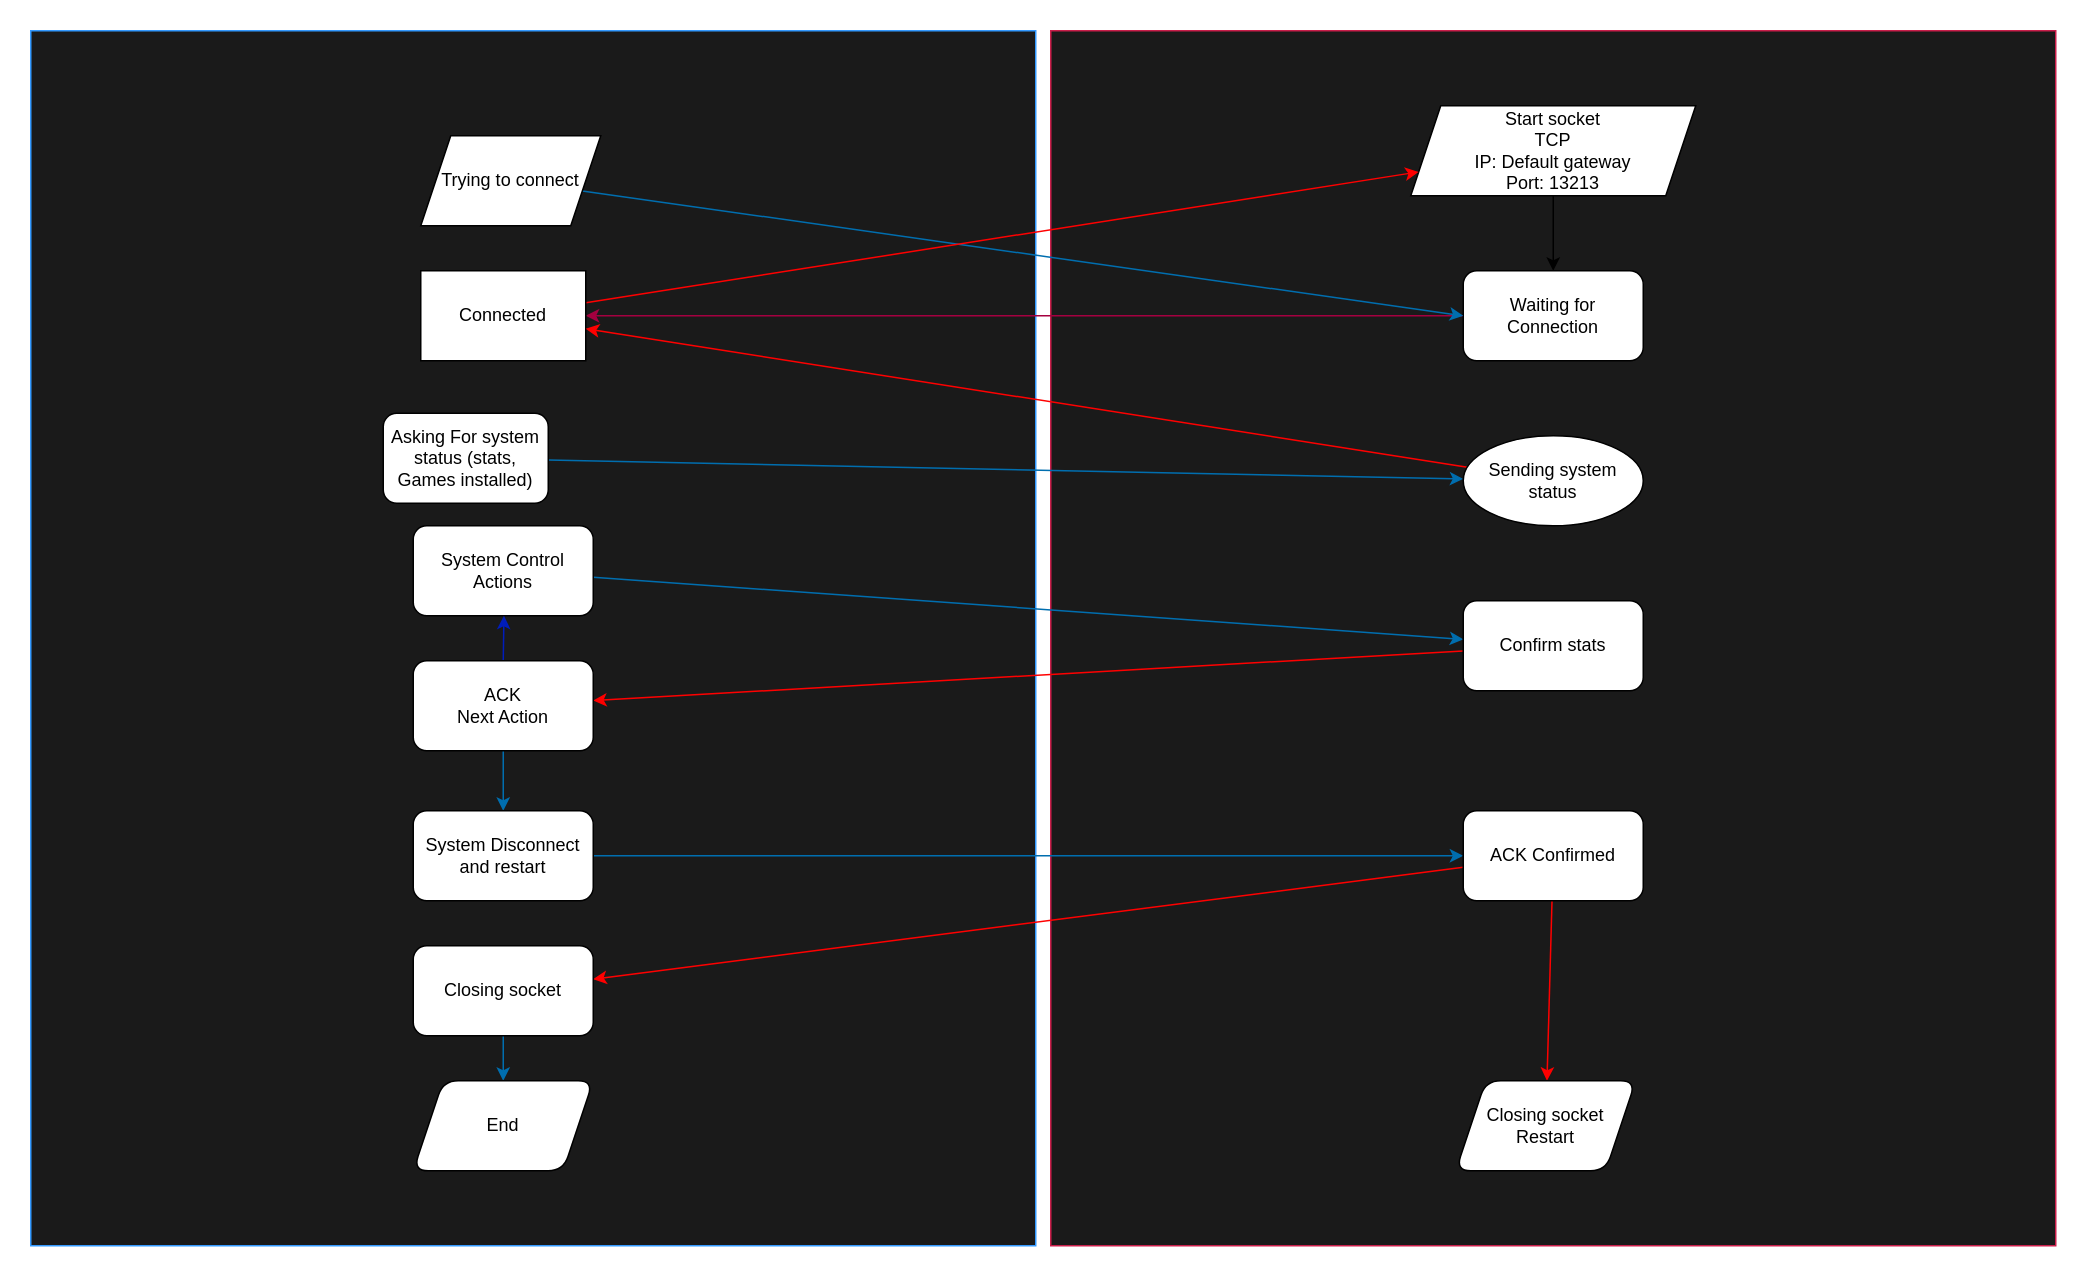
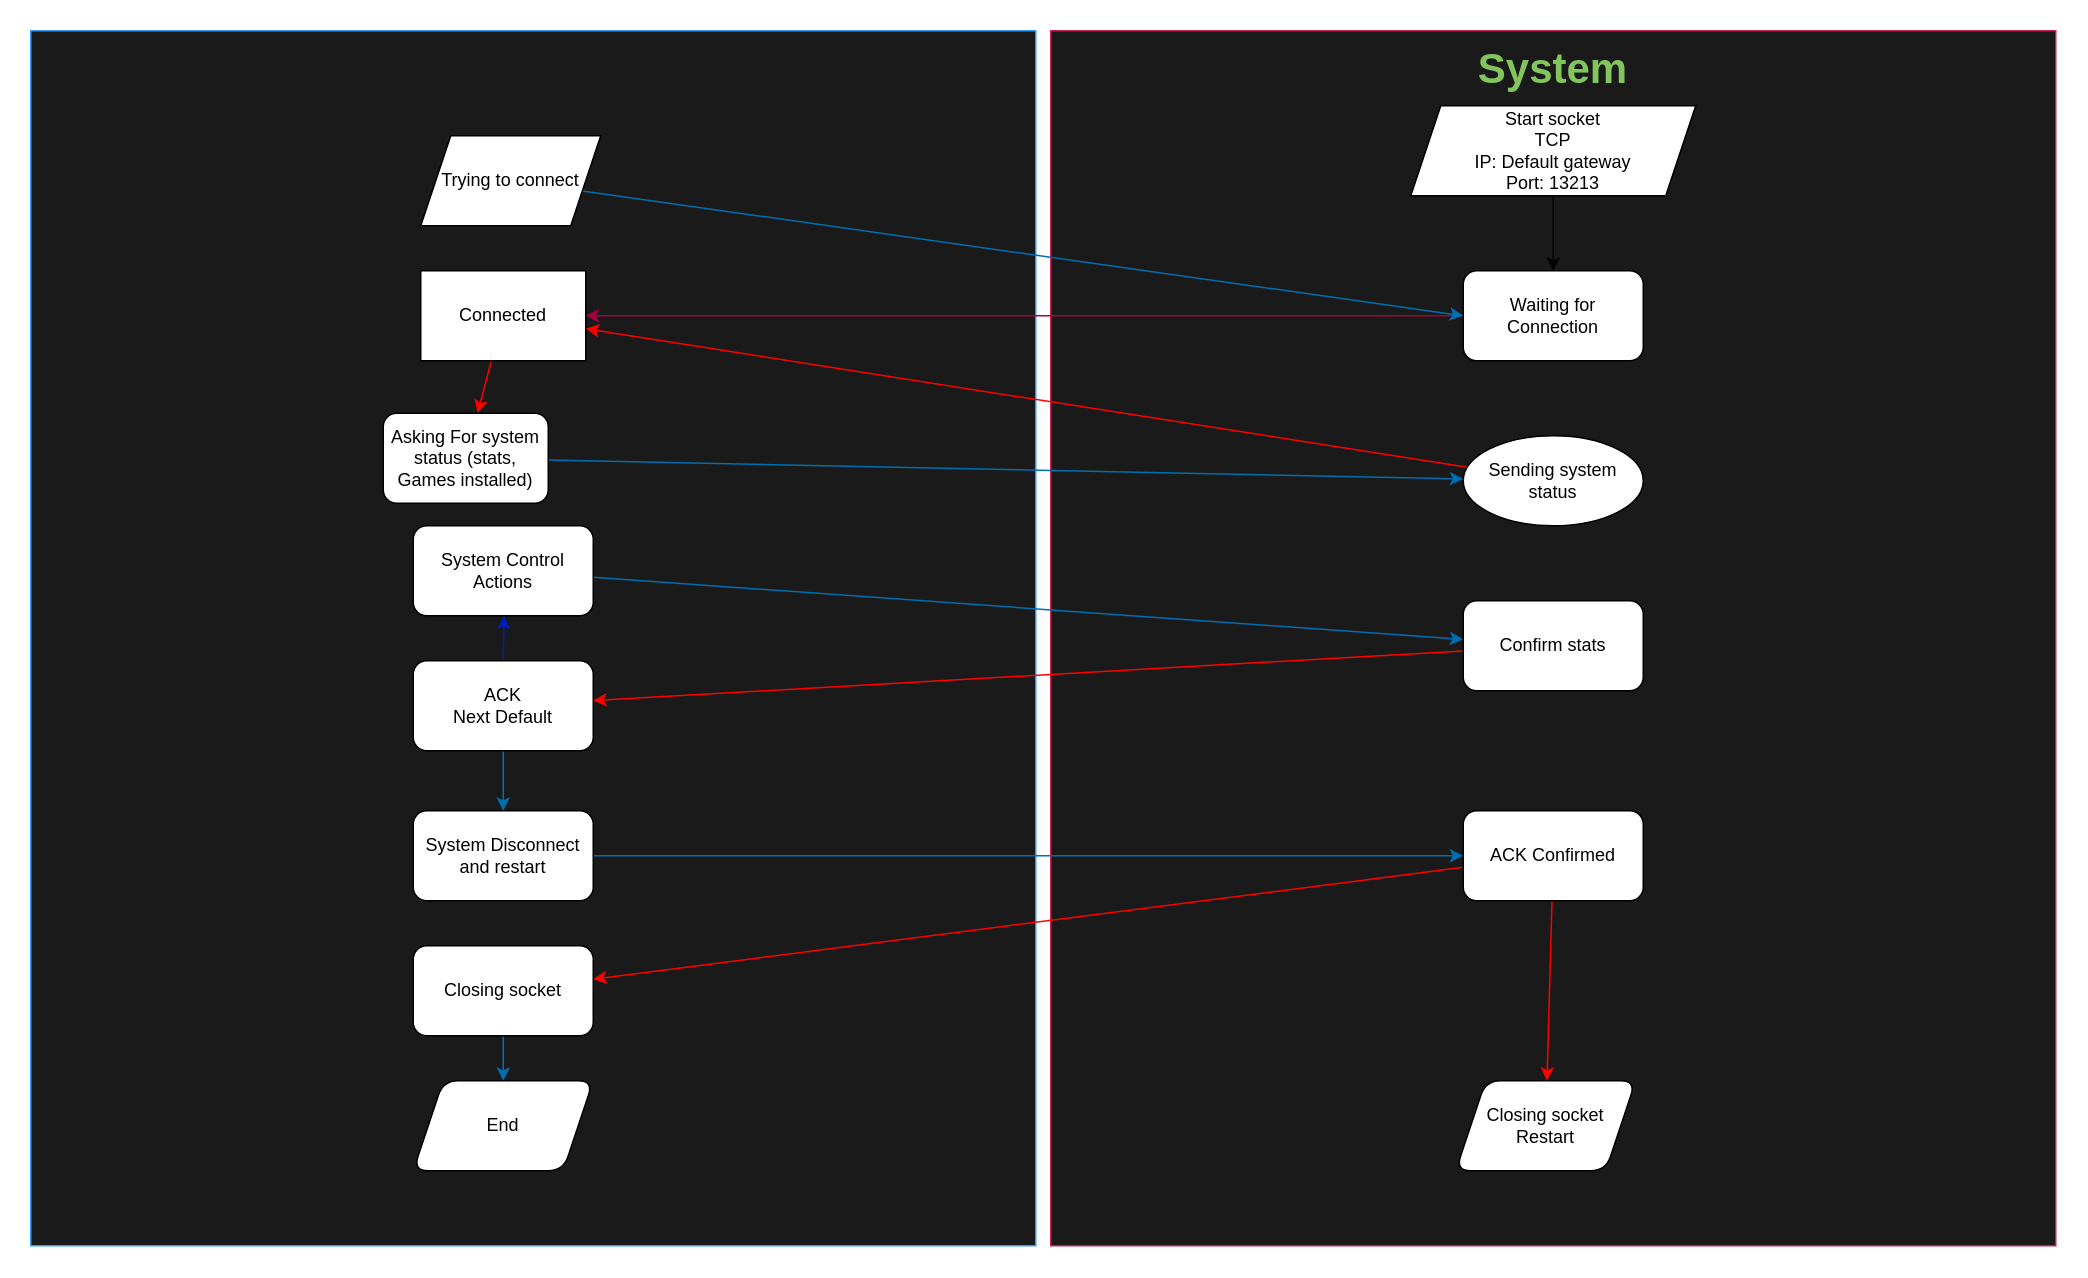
none -> (1553, 68)
(1186, 208) -> (486, 382)
(503, 706) -> (503, 706)
